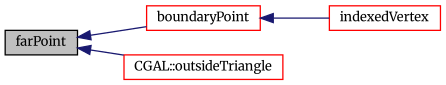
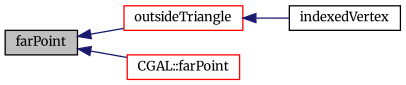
(203, 18) -> (183, 18)
(385, 18) -> (345, 18)
(203, 67) -> (183, 67)
